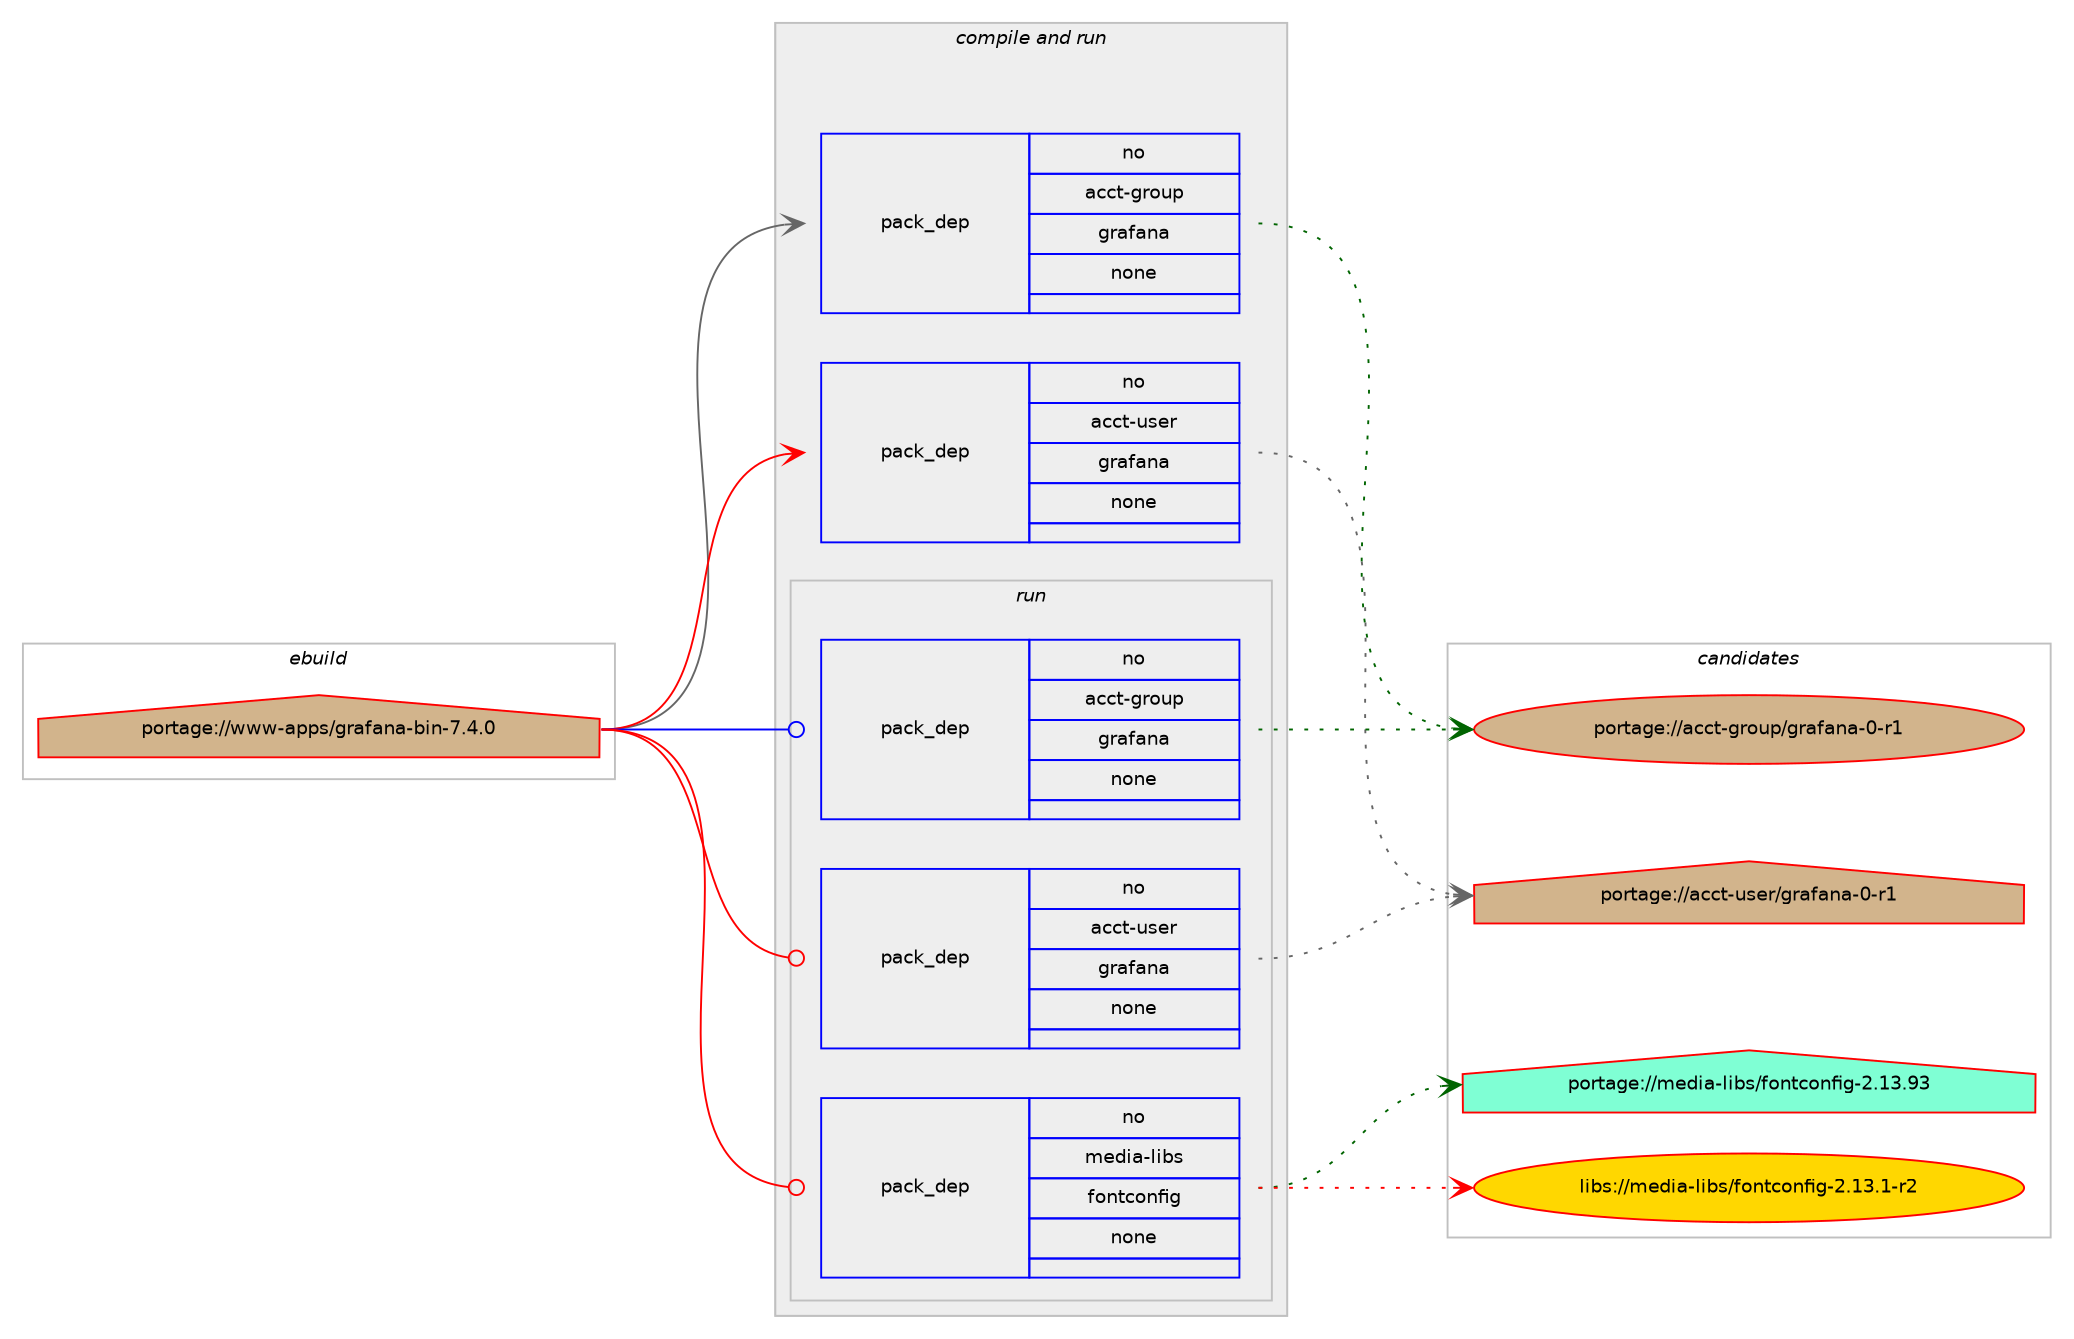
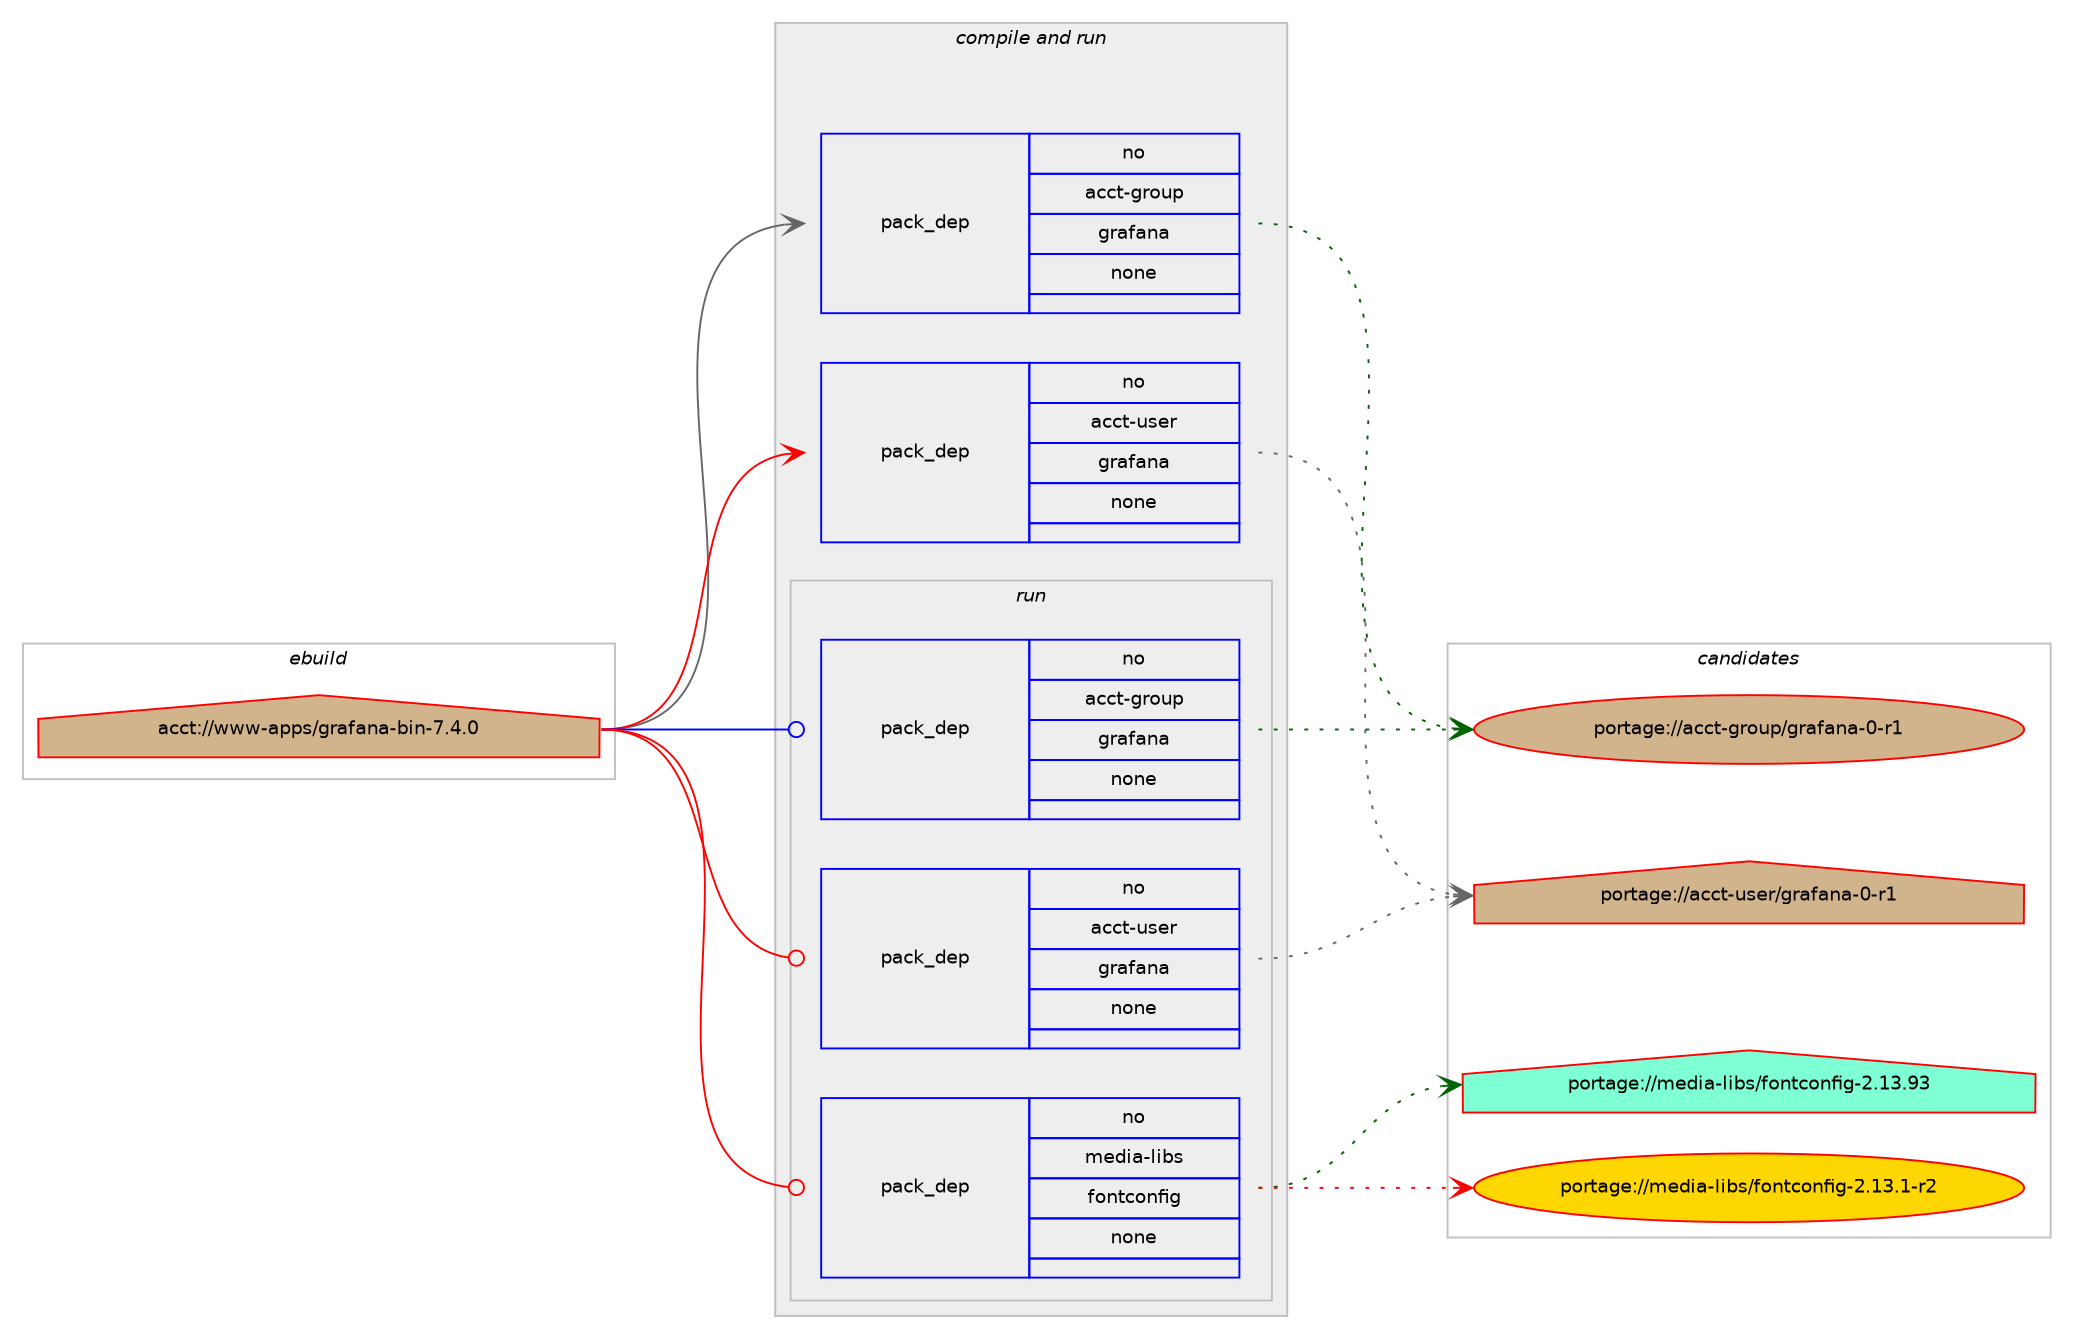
(319, 730) -> (319, 730)
(1749, 1188) -> (1749, 1188)
